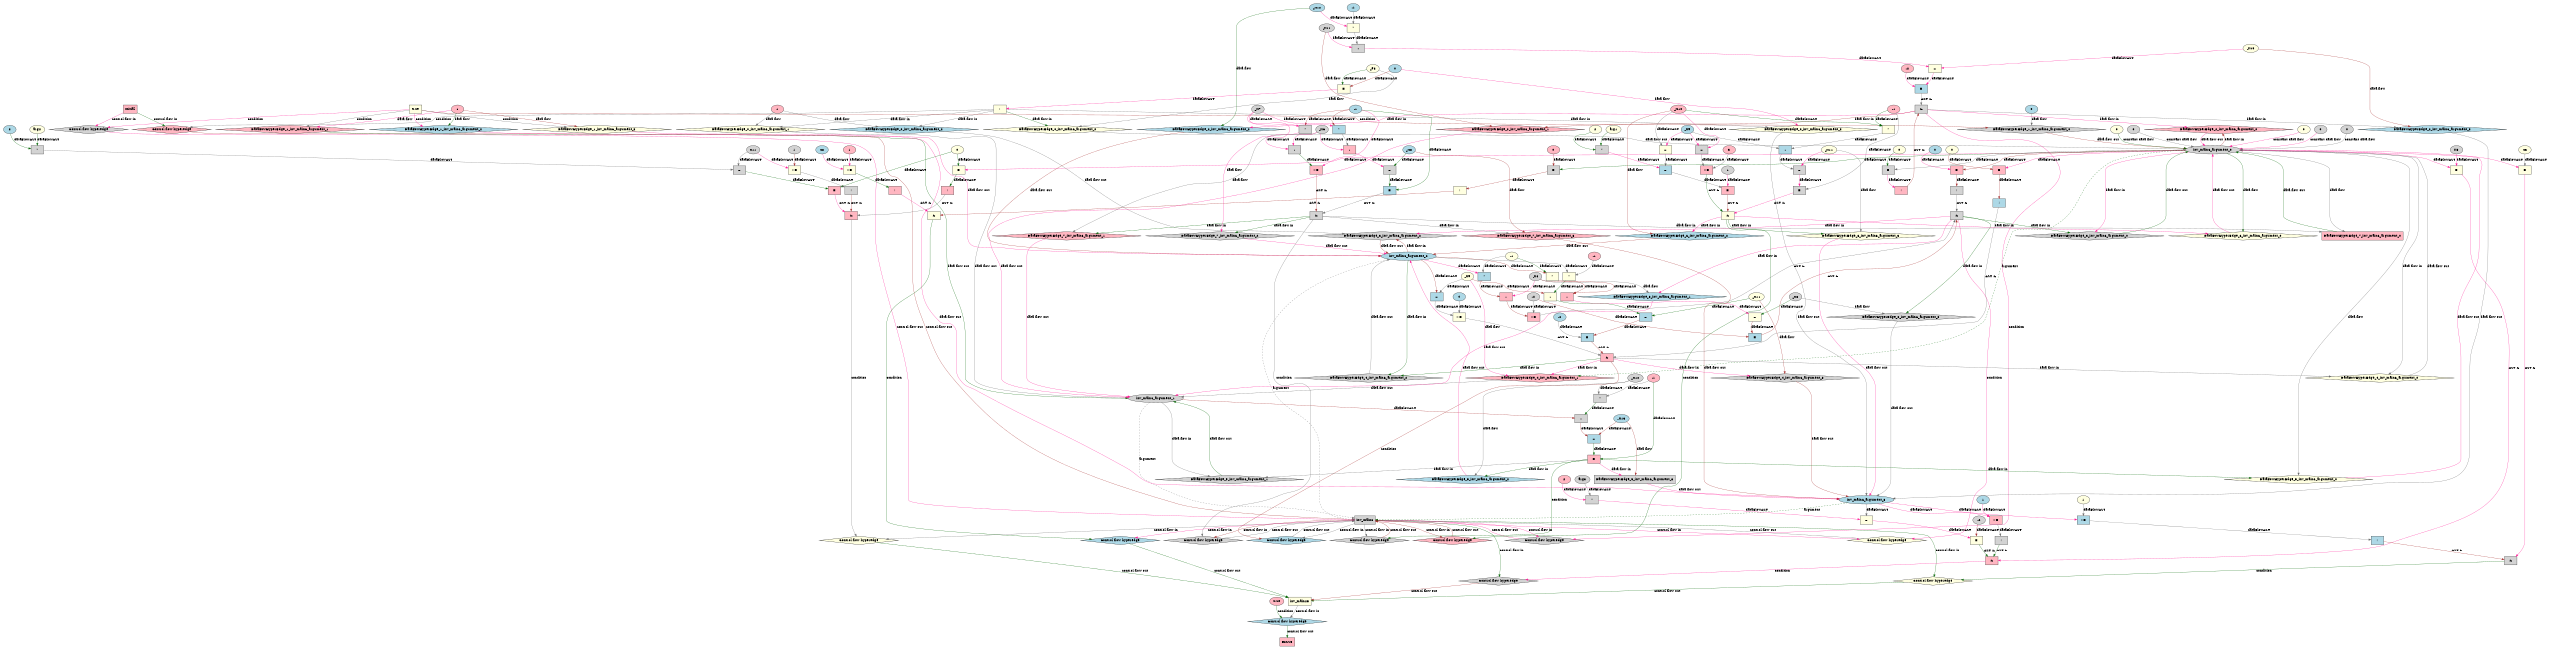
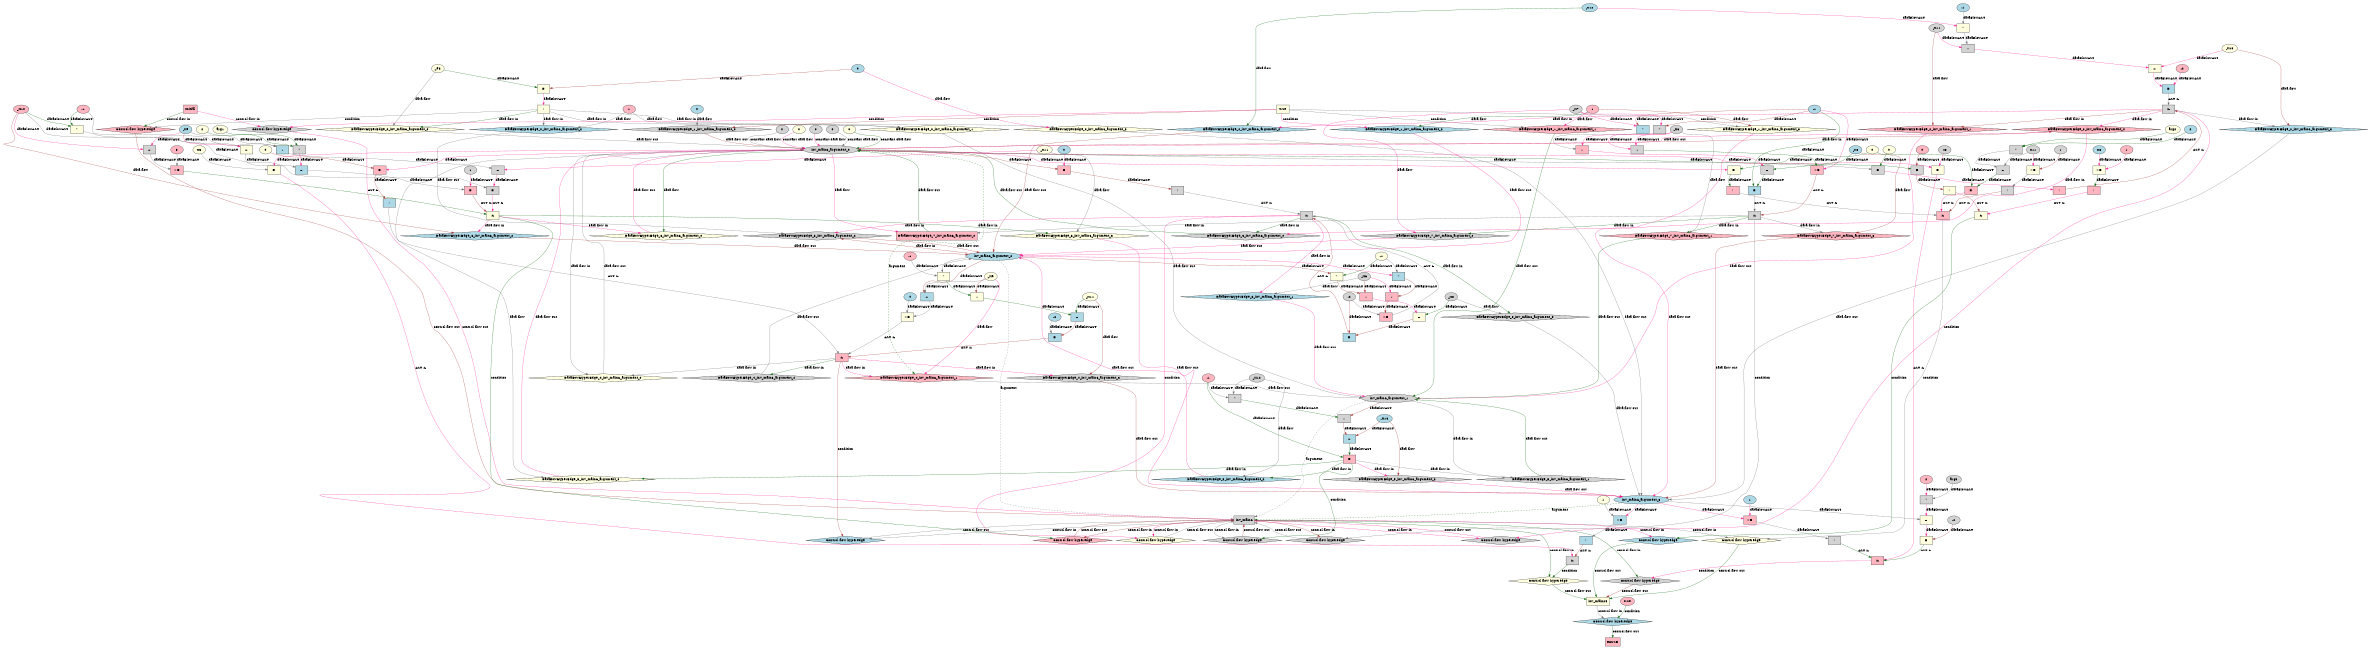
(2318, 163) -> (835, 217)
(2115, 164) -> (1709, 224)
(1407, 322) -> none
(1027, 356) -> (1595, 382)
(1635, 480) -> (1397, 480)
